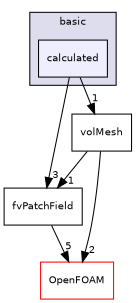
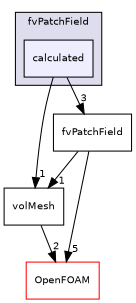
(73, 22) -> (59, 22)
(76, 166) -> (66, 166)
